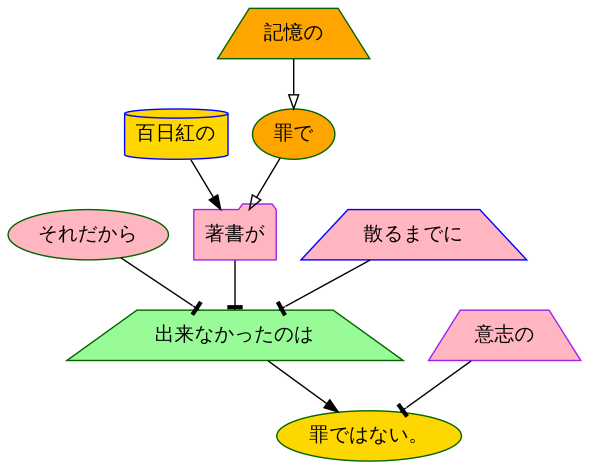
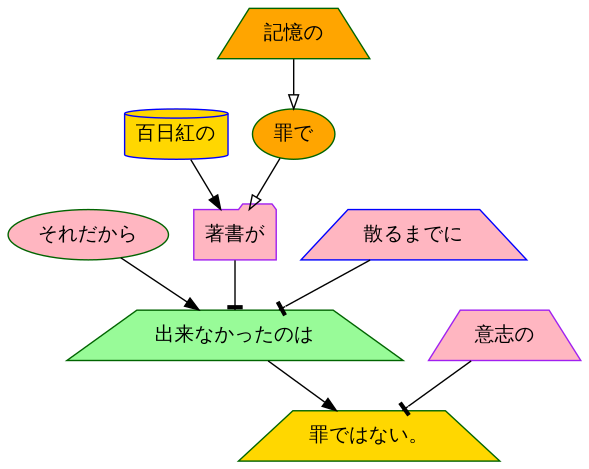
(157, 282) -> (154, 280)
(369, 436) -> (369, 436)
